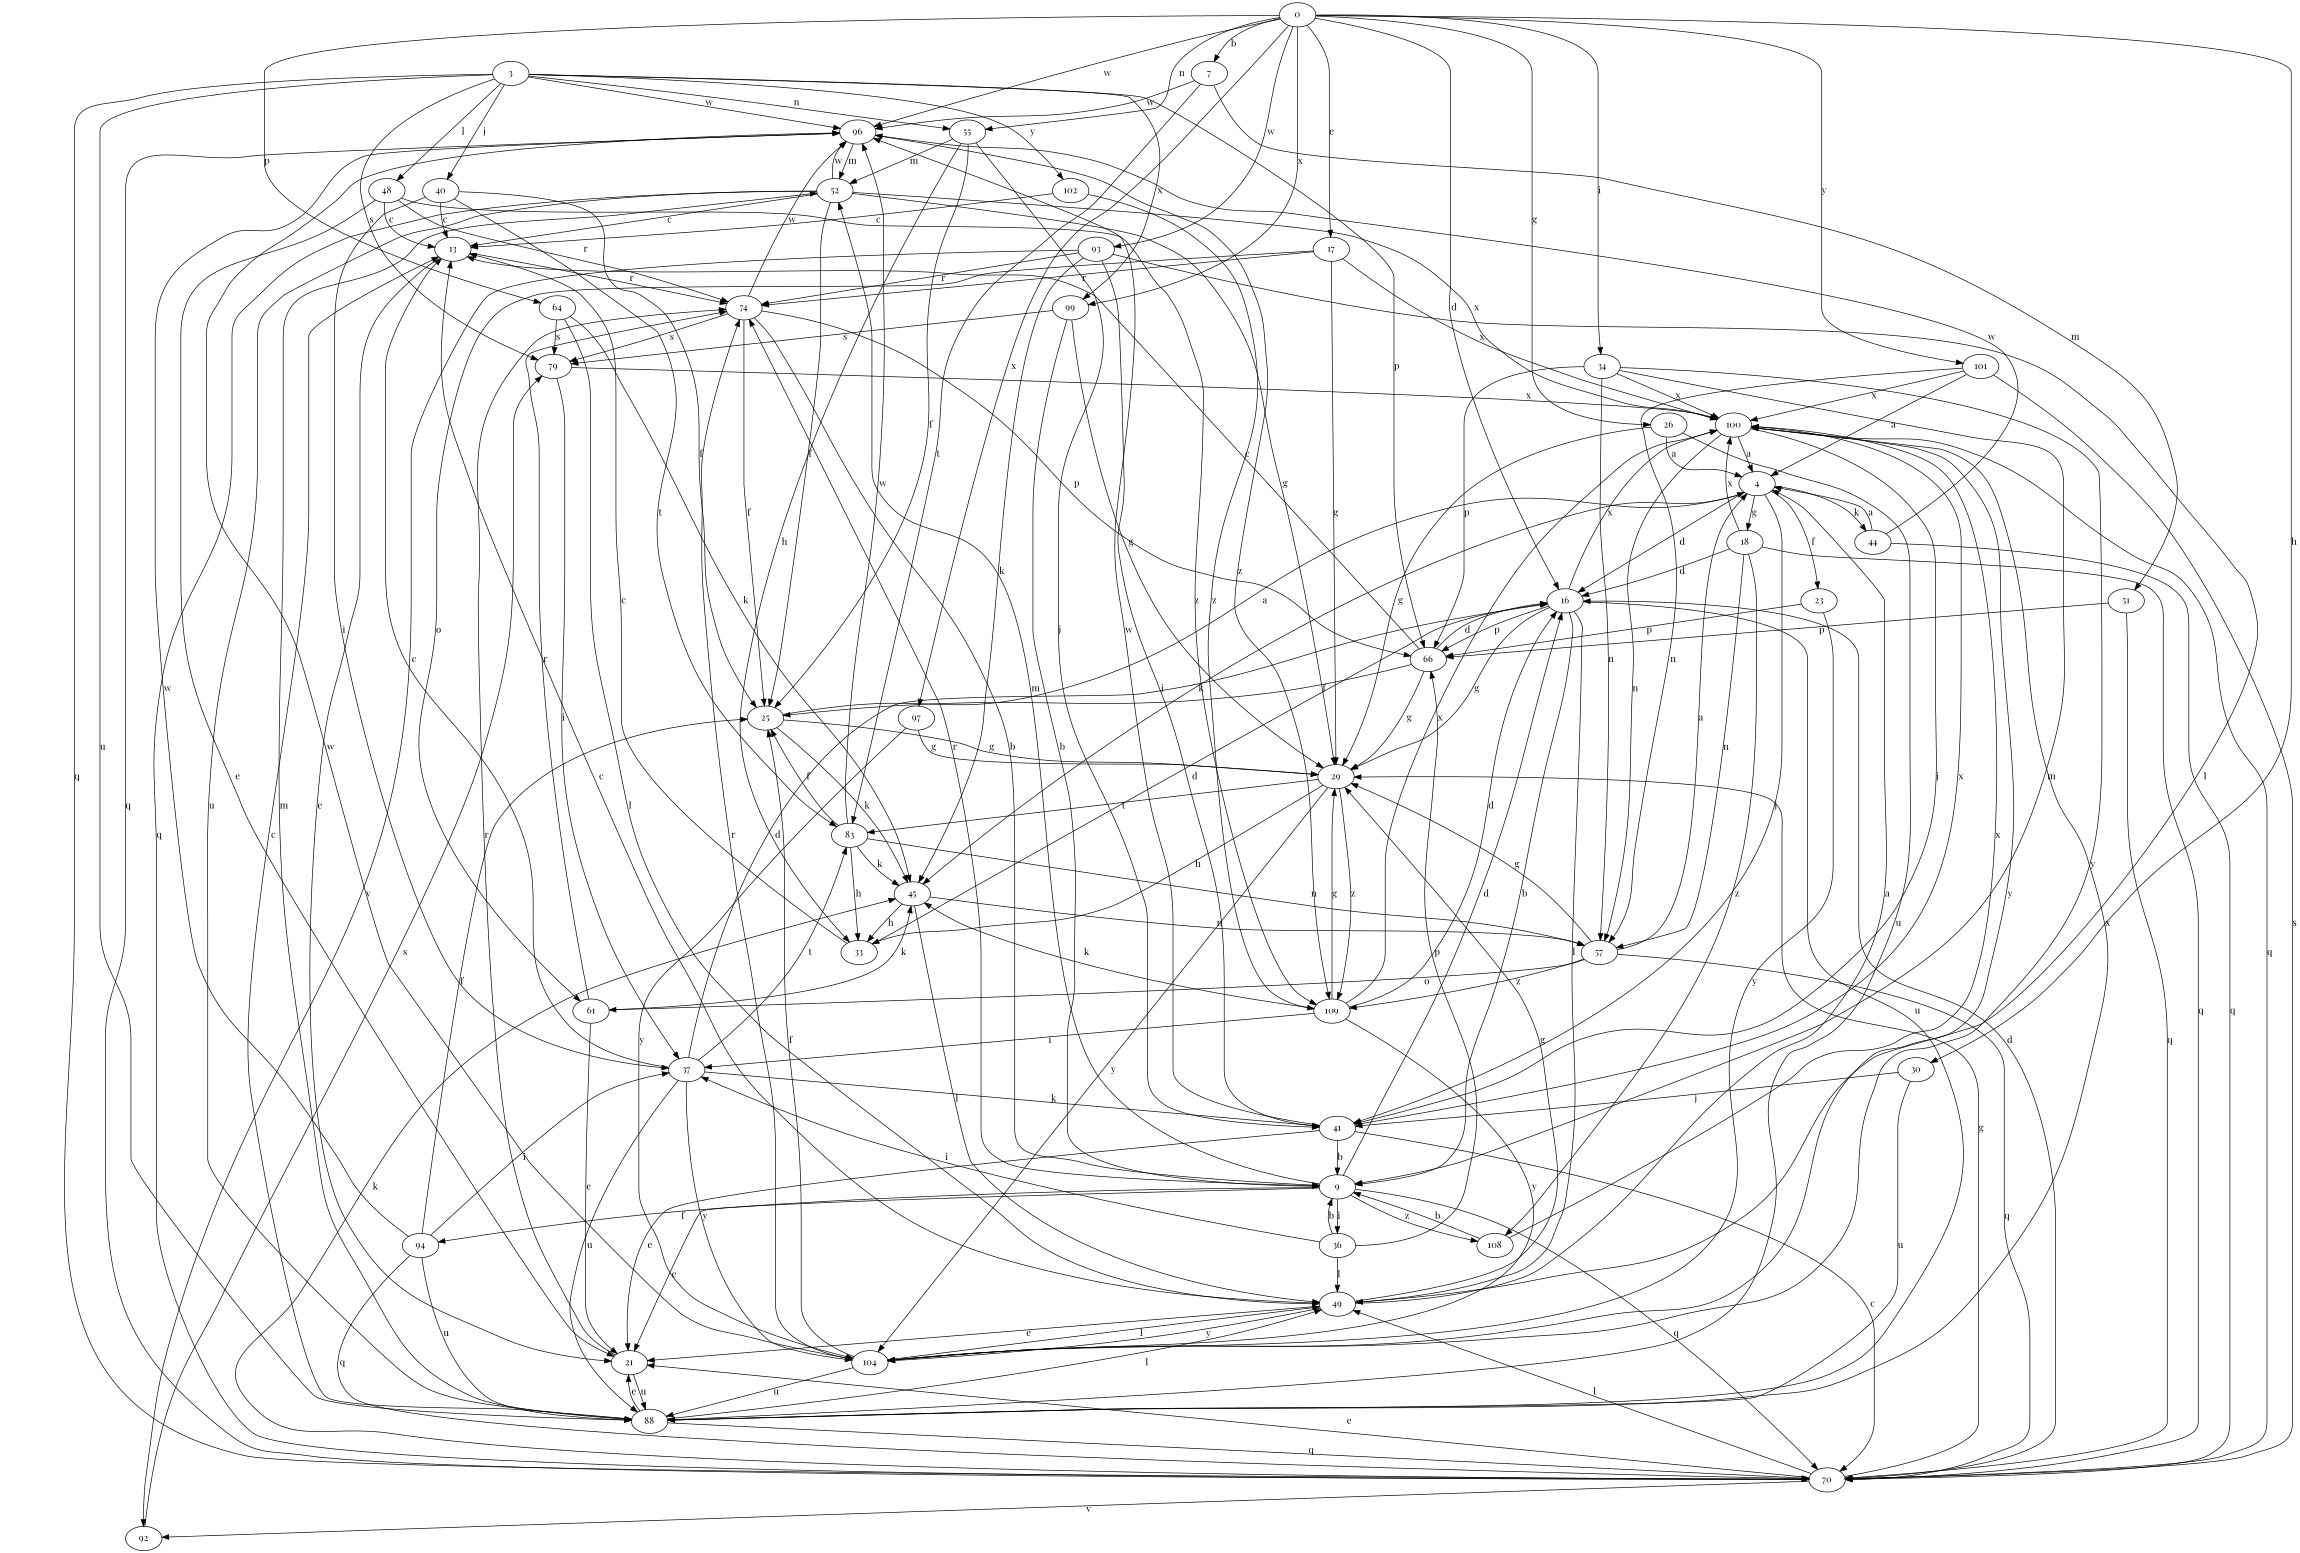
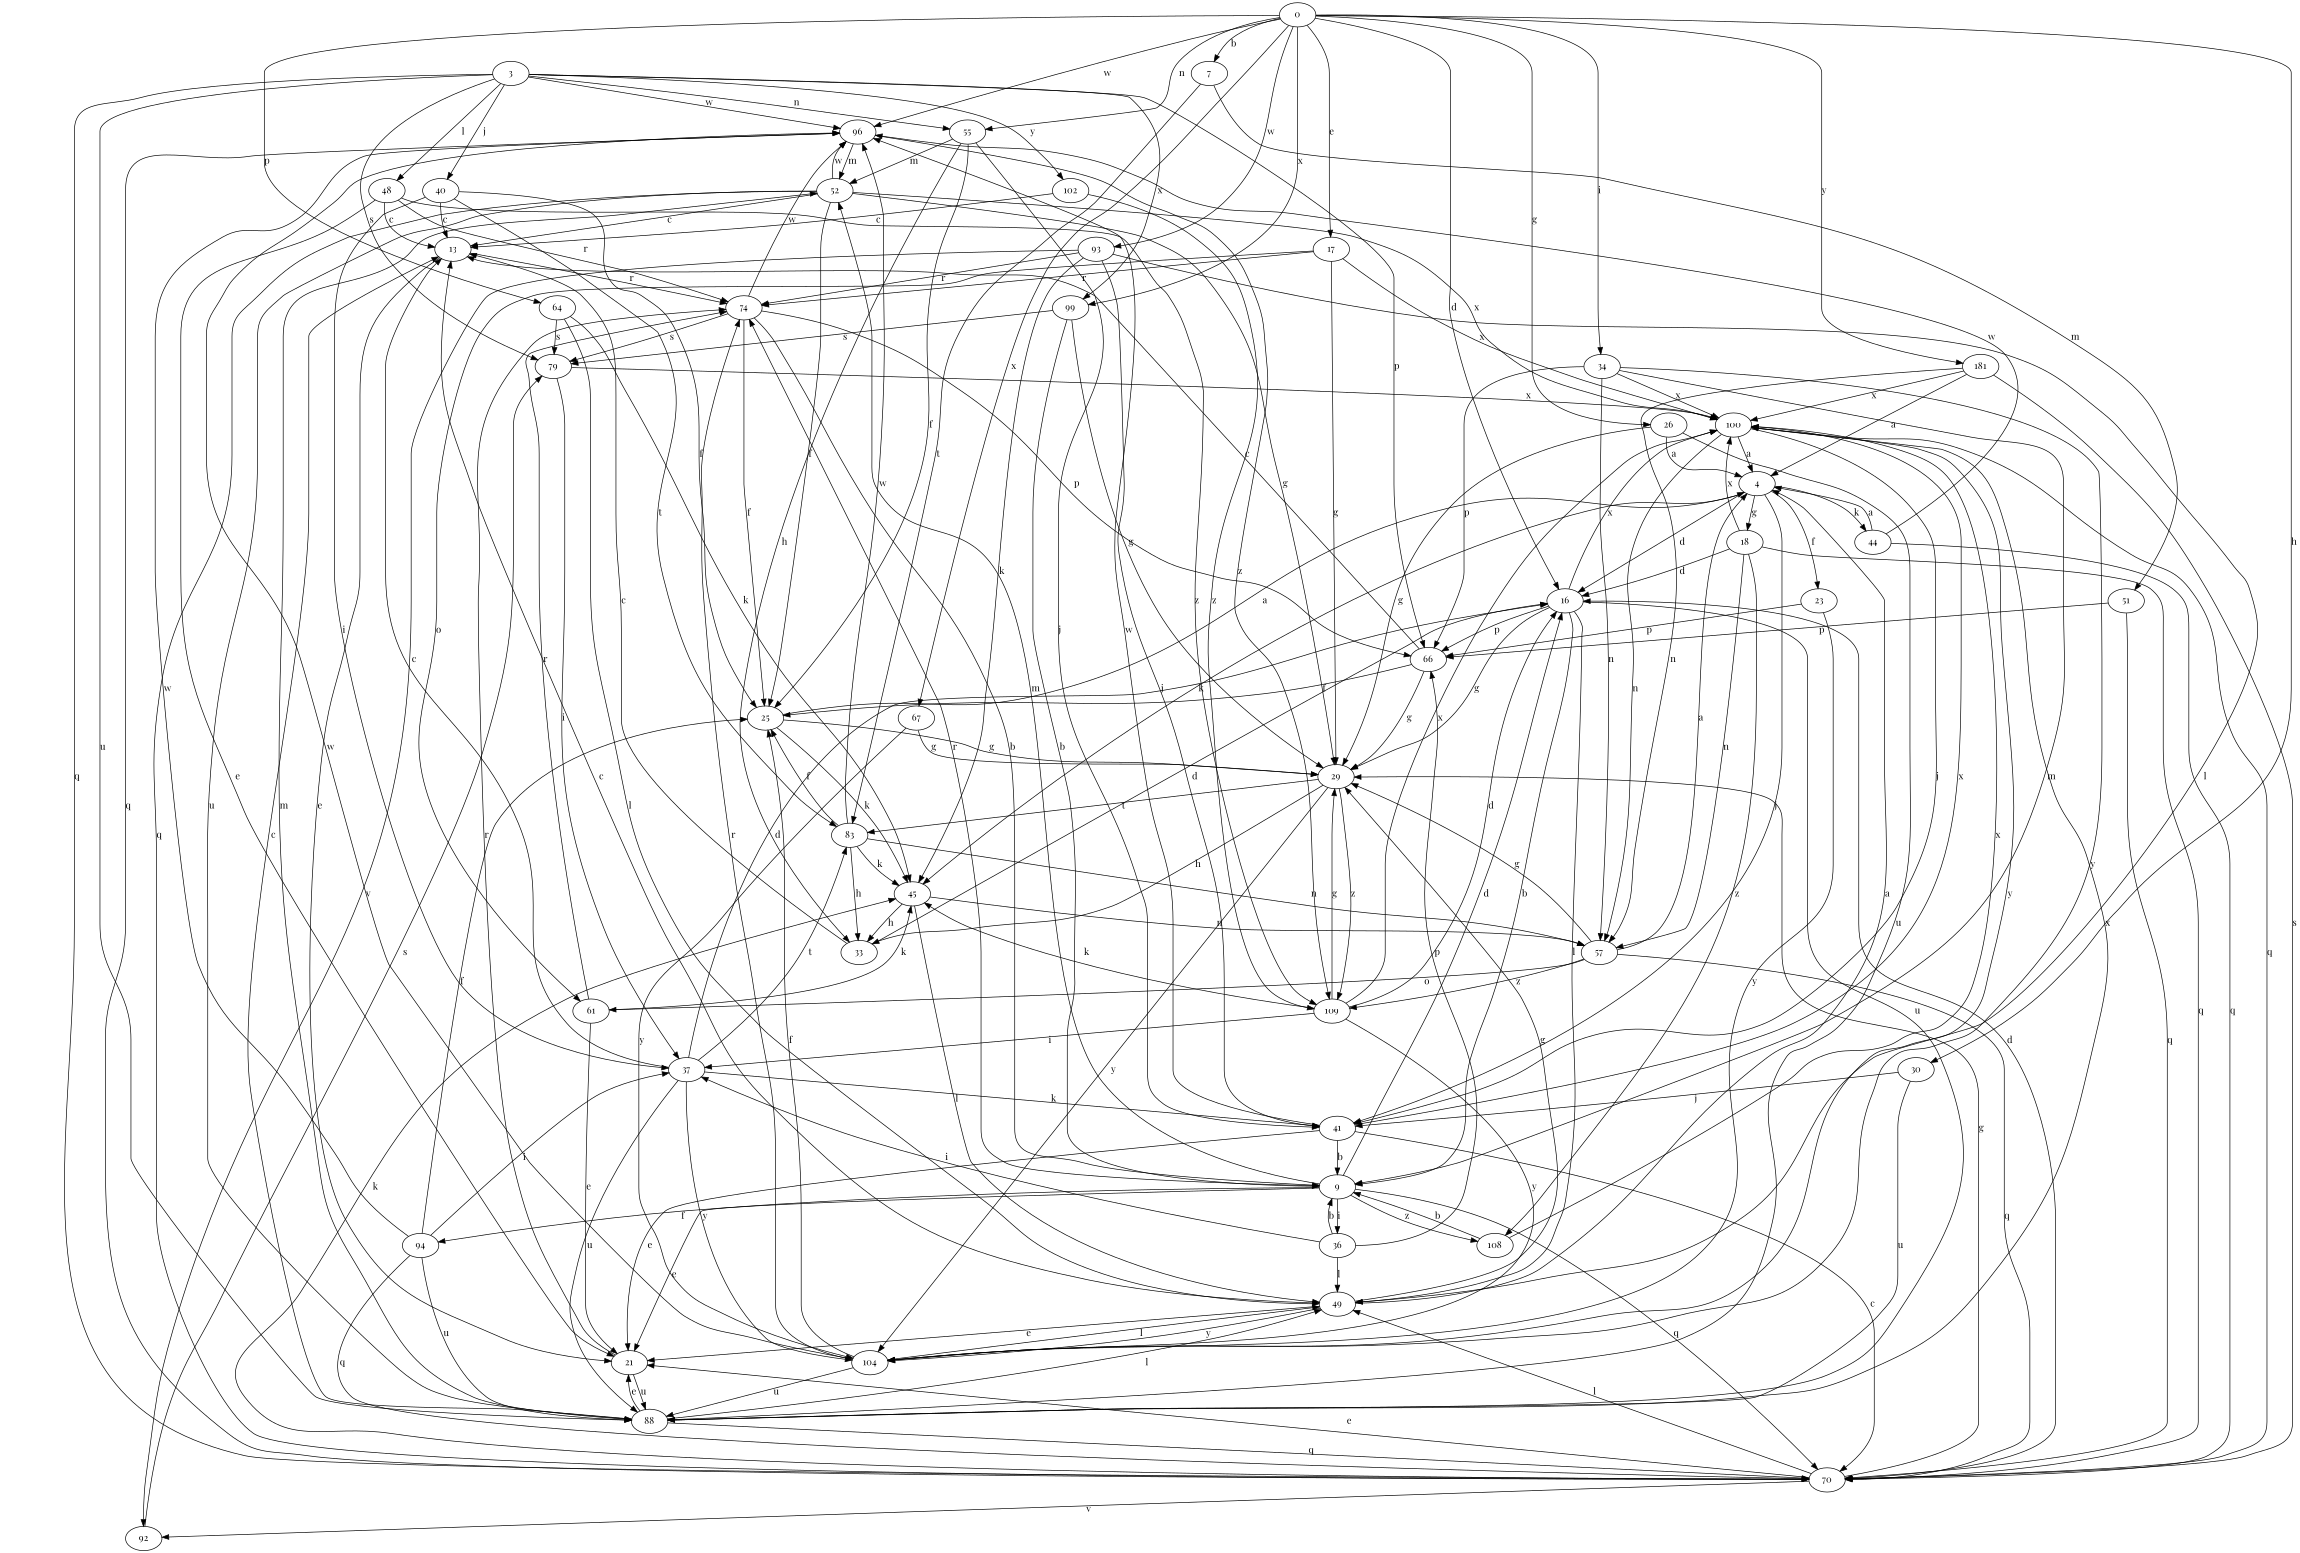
(1040, 115) -> none
(1981, 366) -> (1981, 366)
(1471, 622) -> none
(916, 718) -> (916, 718)
